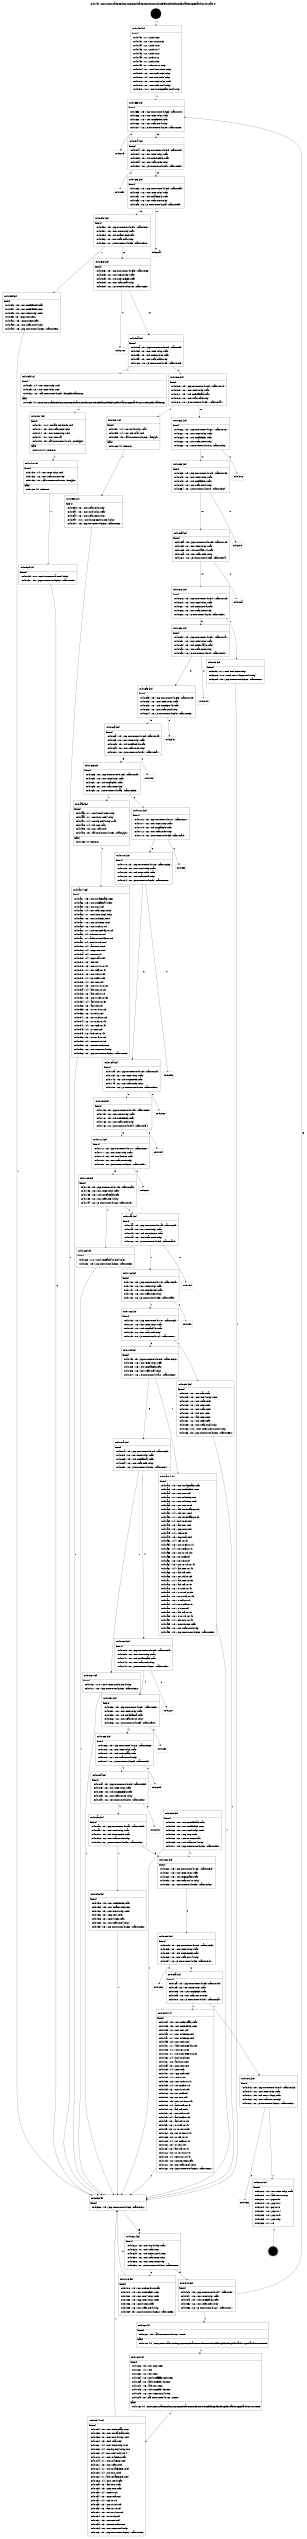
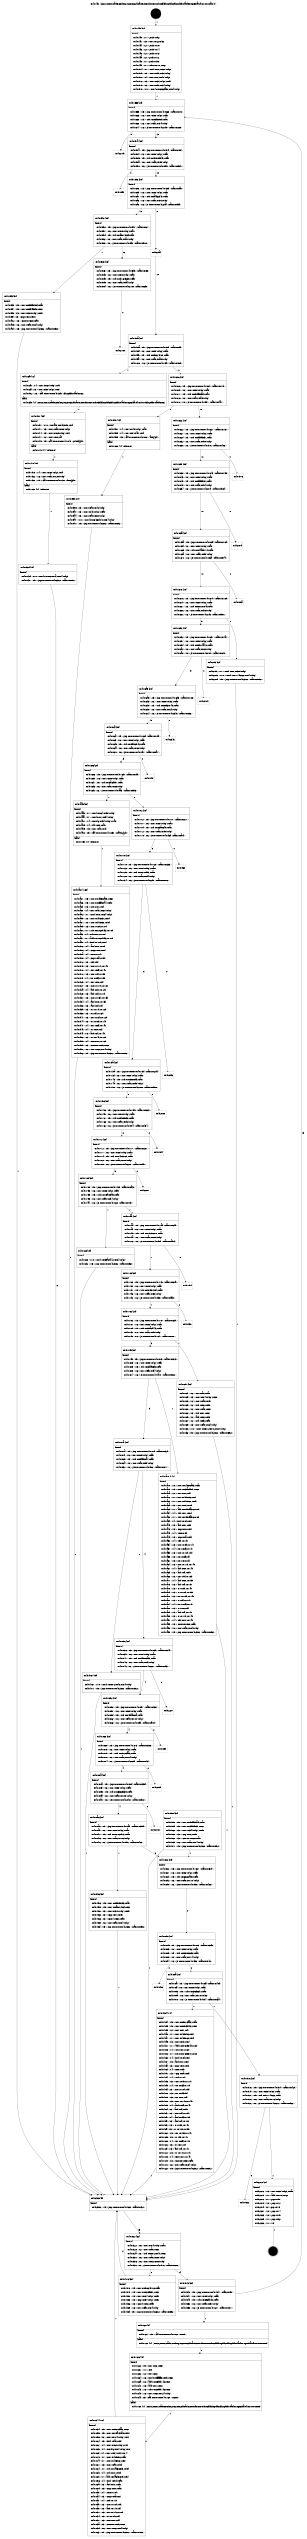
(139, 312) -> (156, 295)
